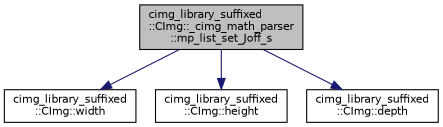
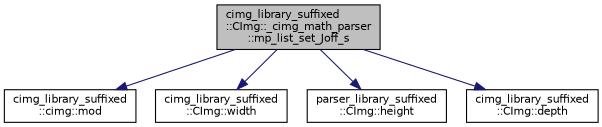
none -> (70, 106)
(221, 106) -> (377, 106)
